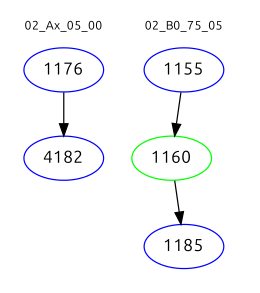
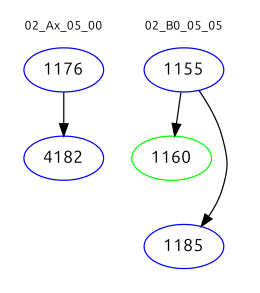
(184, 26) -> (184, 26)
(177, 196) -> (226, 152)
